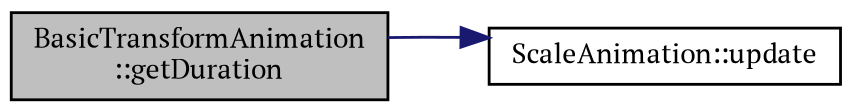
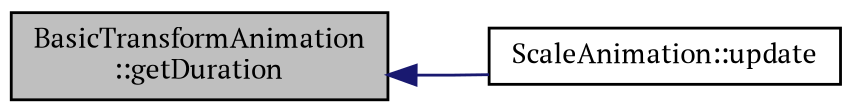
(424, 37) -> (453, 75)
